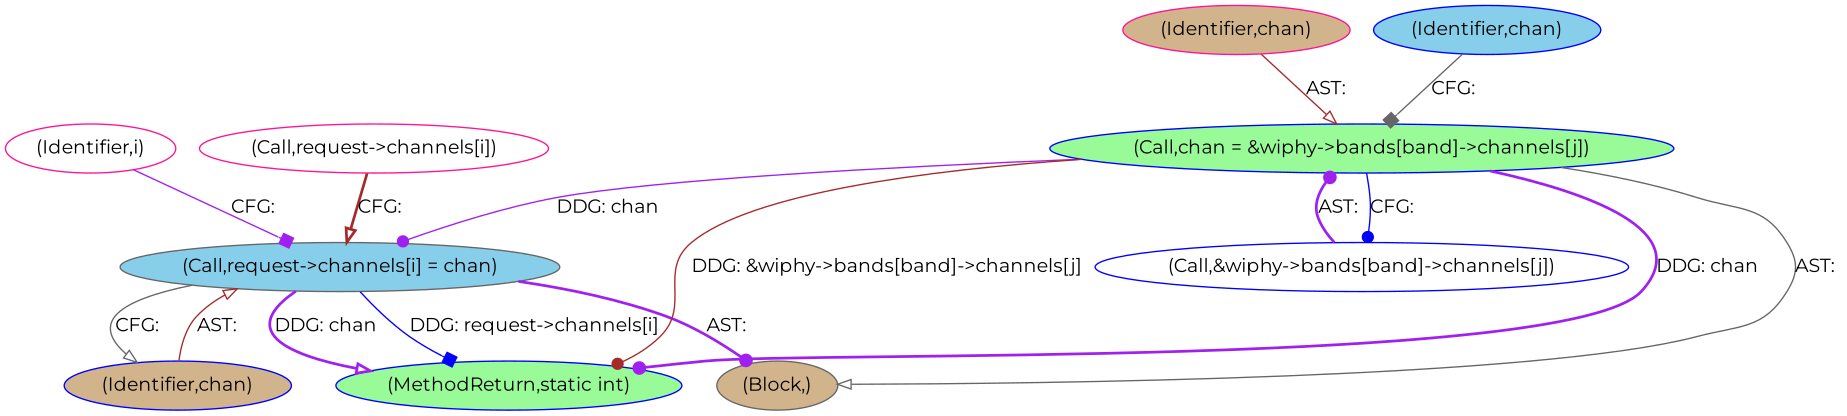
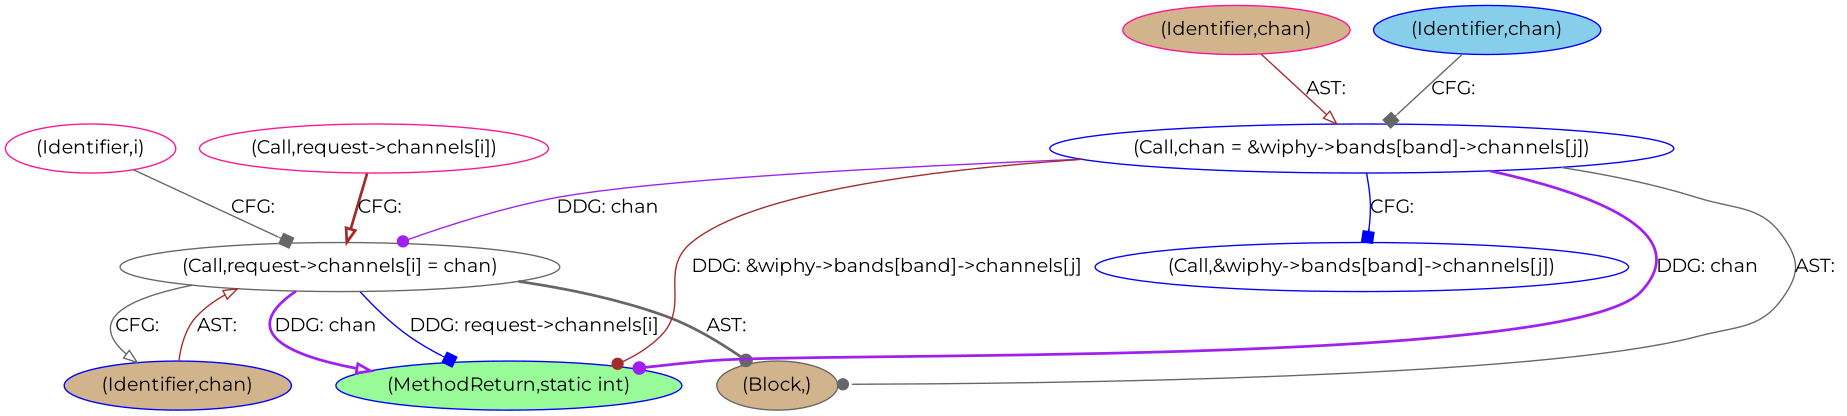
(1362, 149) -> (1362, 149)
(1370, 202) -> (1370, 202)
(206, 203) -> (206, 203)
(1317, 214) -> none
(340, 267) -> (340, 267)
(635, 306) -> (635, 306)
(1476, 365) -> (1476, 365)
